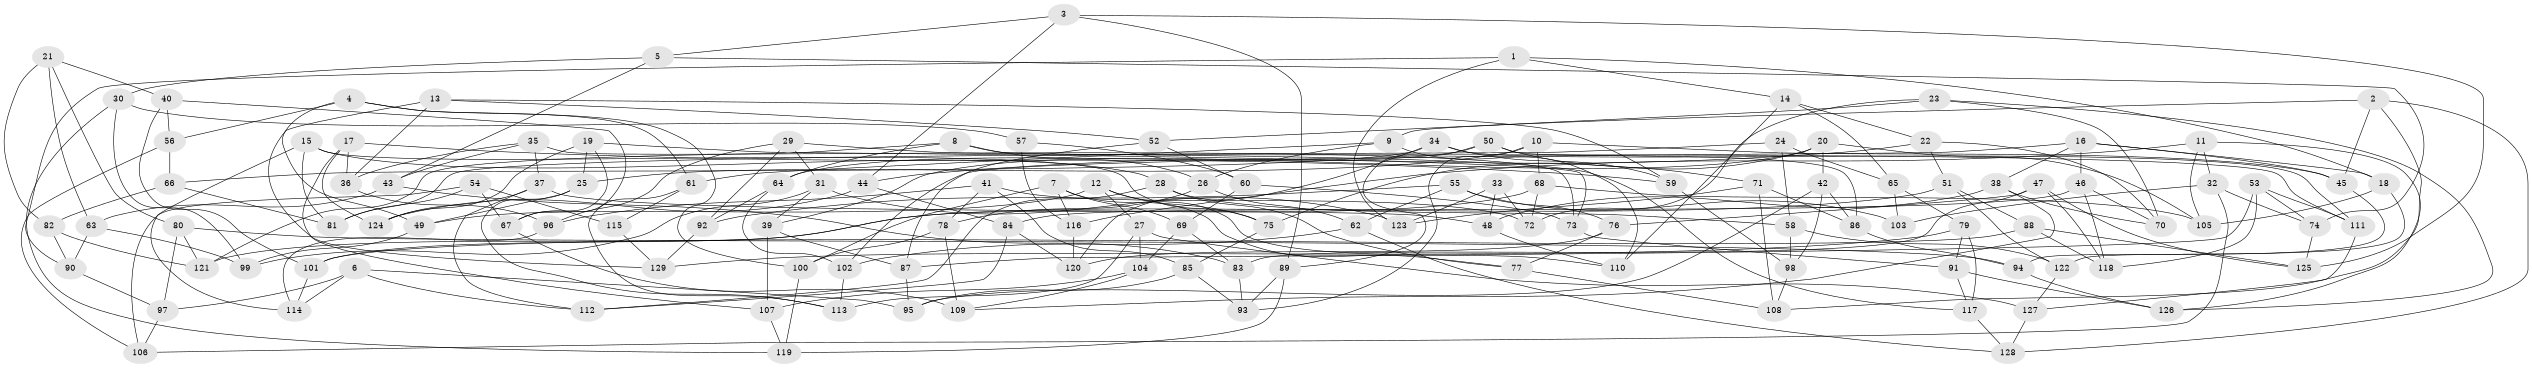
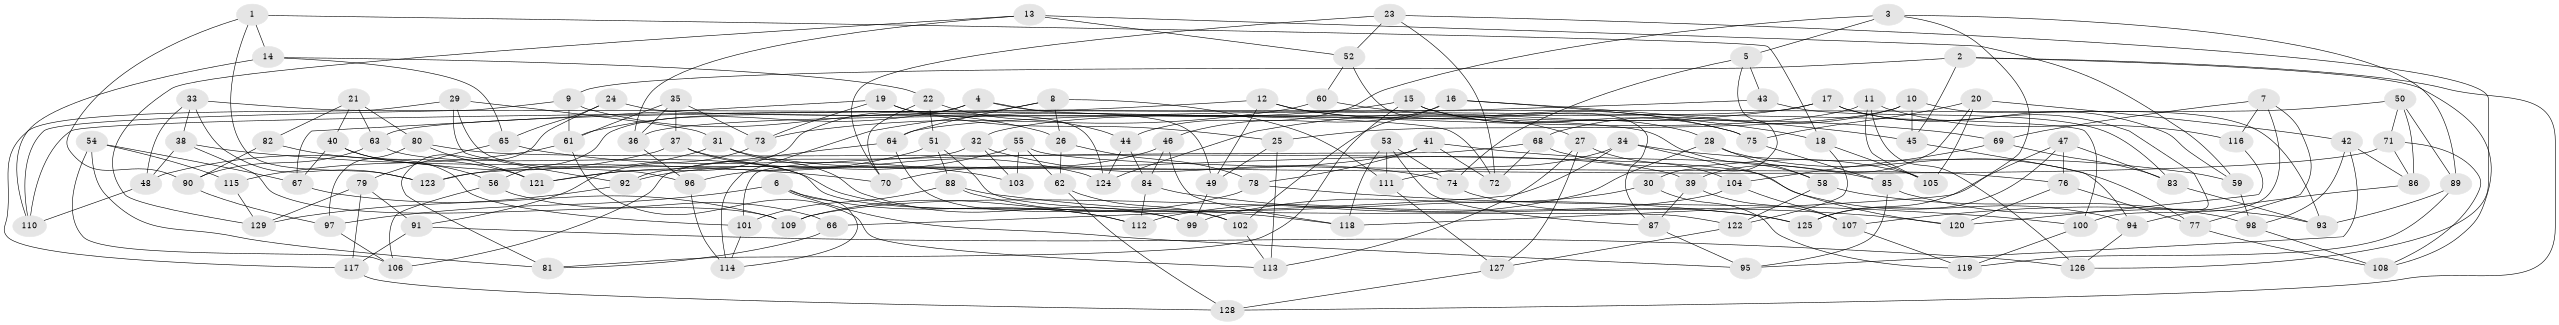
(1022, 142) -> none
(474, 156) -> (614, 123)
(2037, 163) -> (187, 120)
(108, 202) -> none
